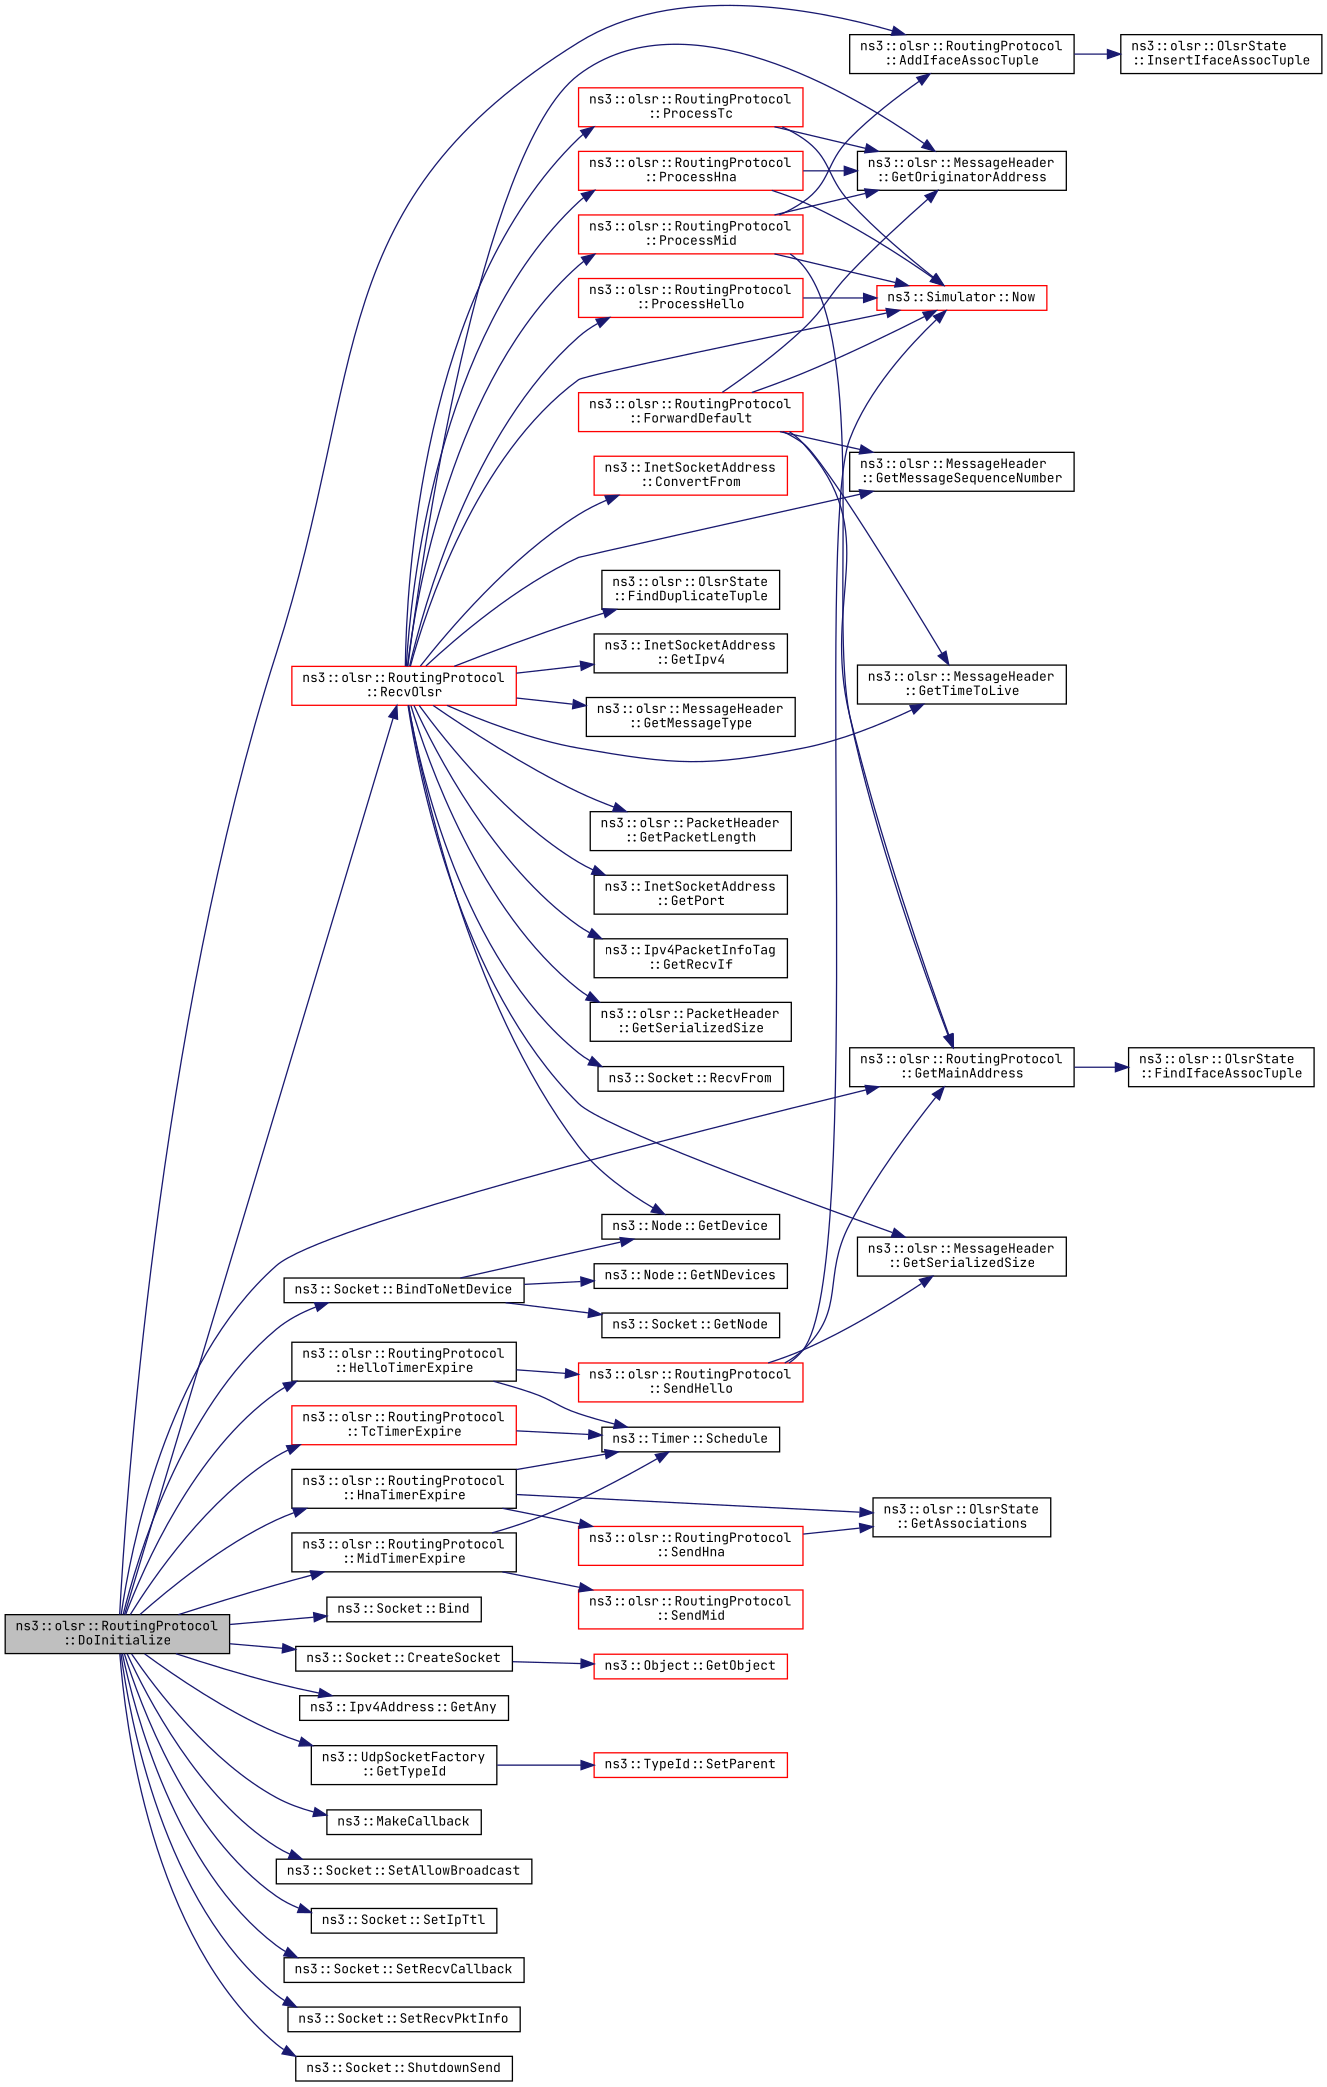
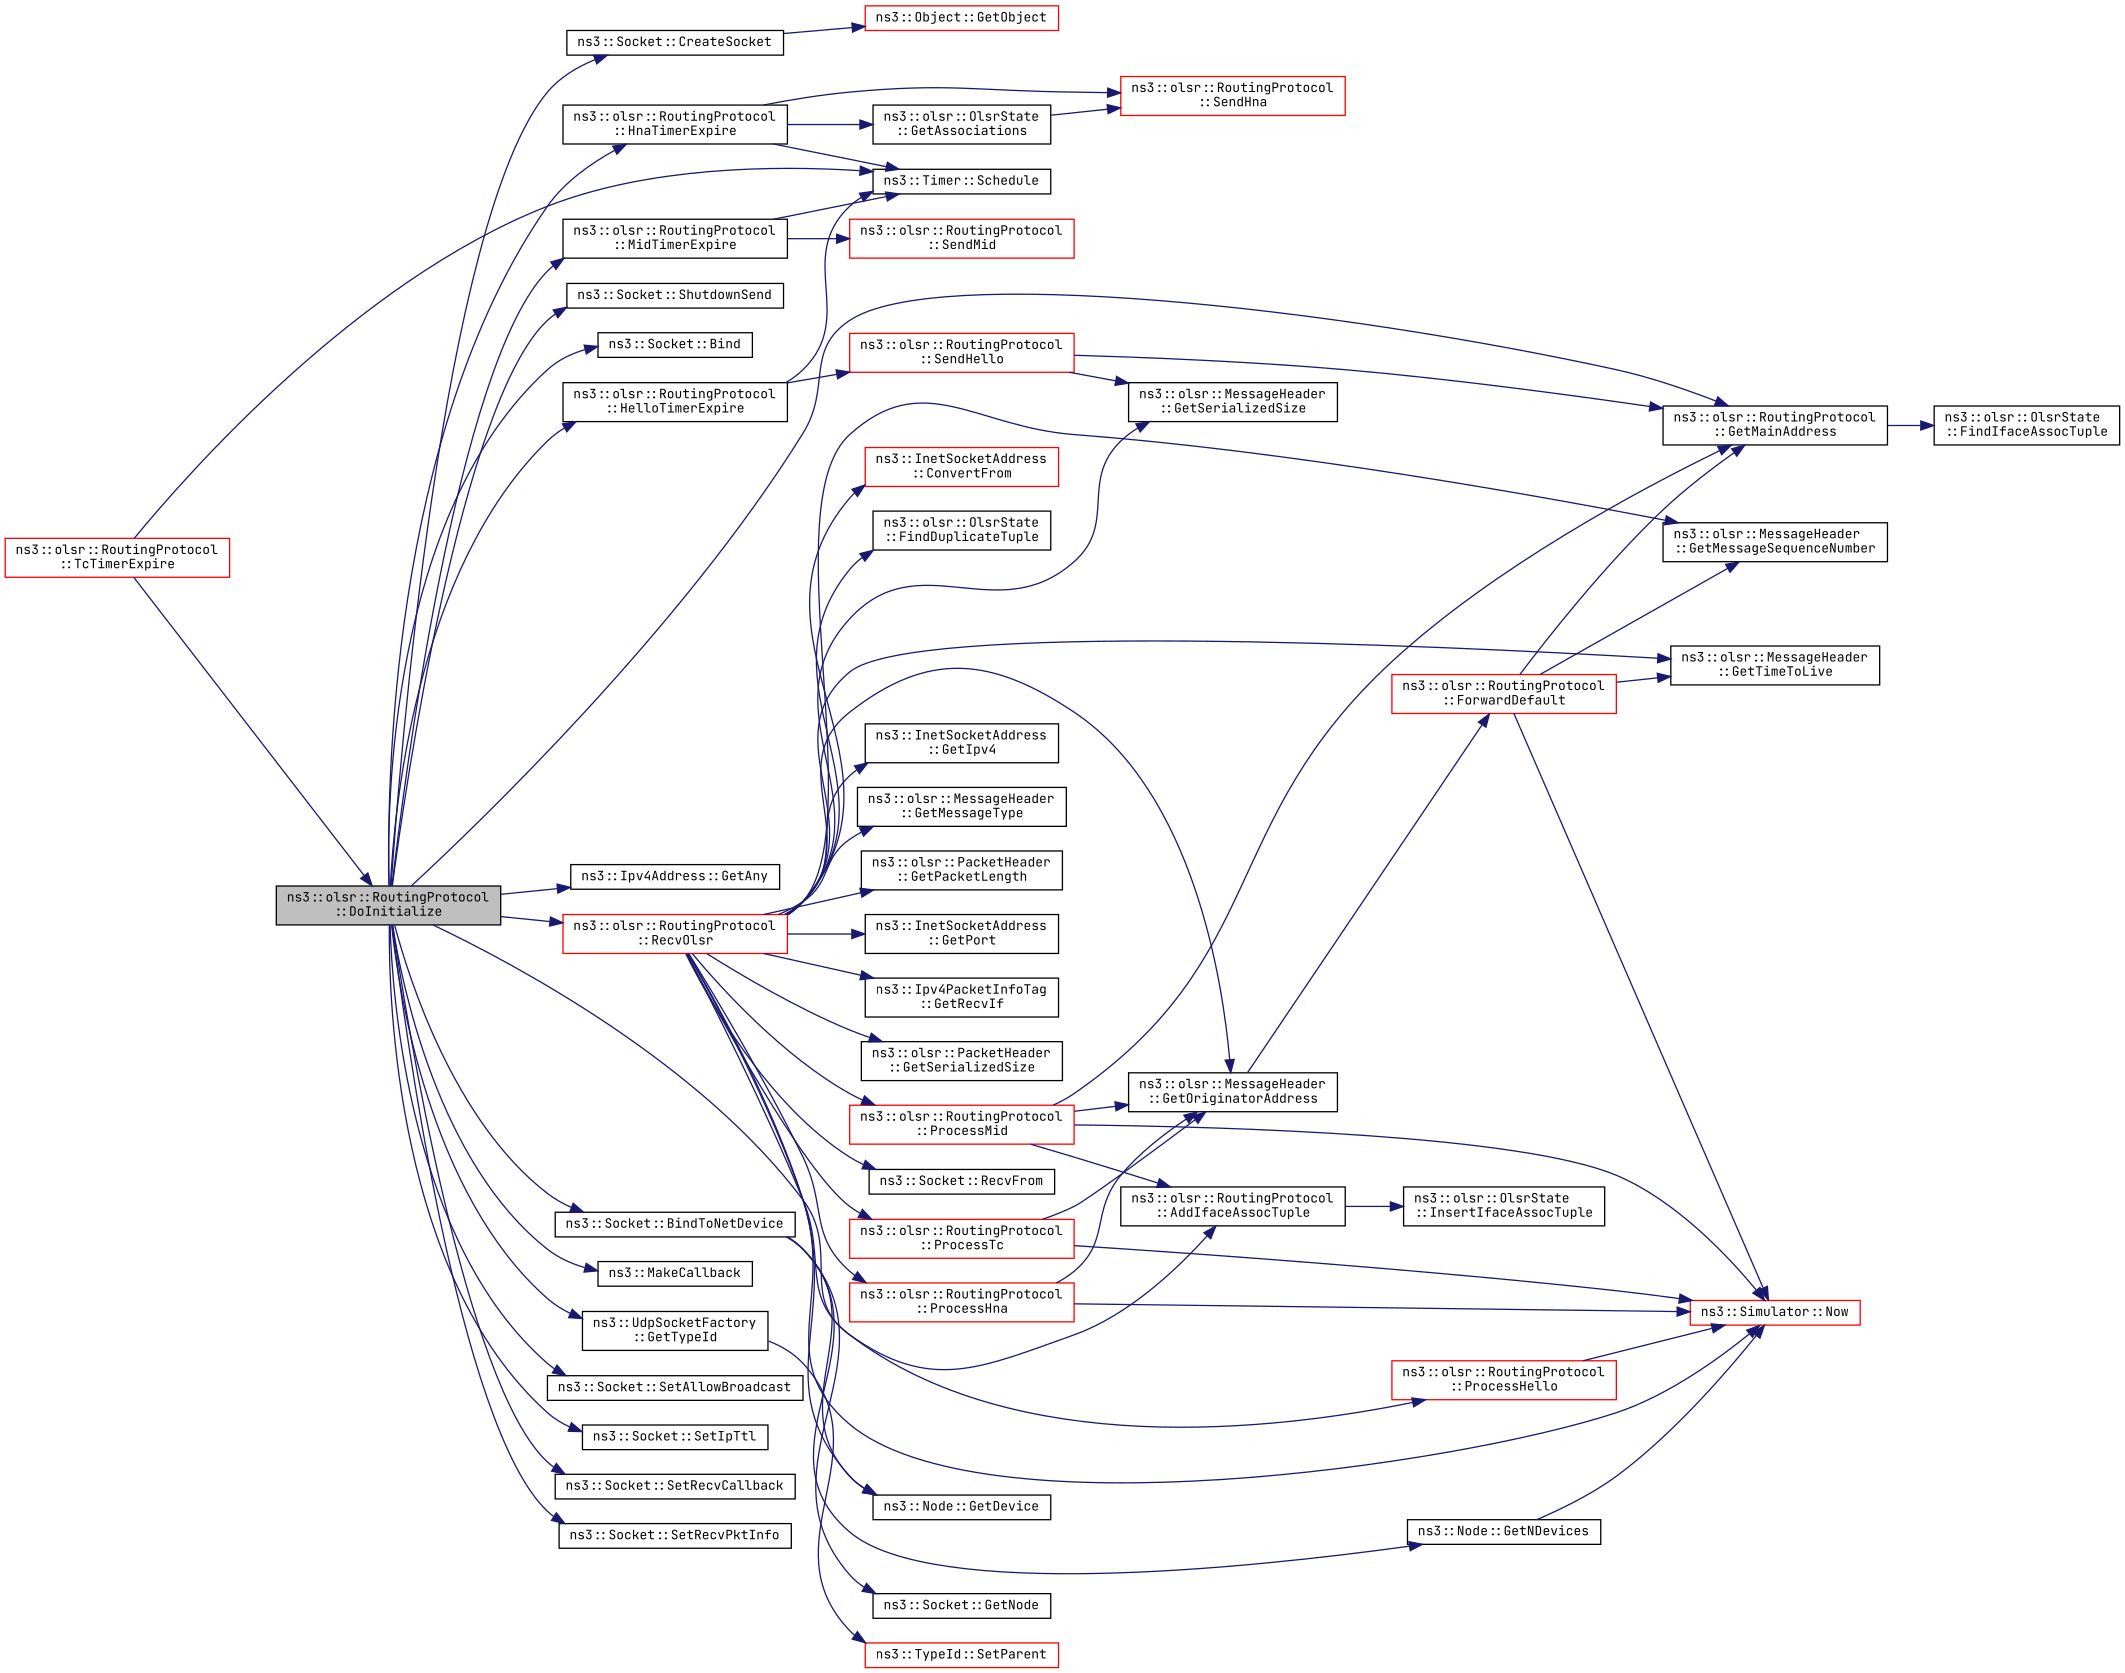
(837, 288) -> (1365, 899)
(836, 831) -> (1658, 1442)
(199, 1523) -> (249, 726)
(831, 1531) -> (1079, 112)
